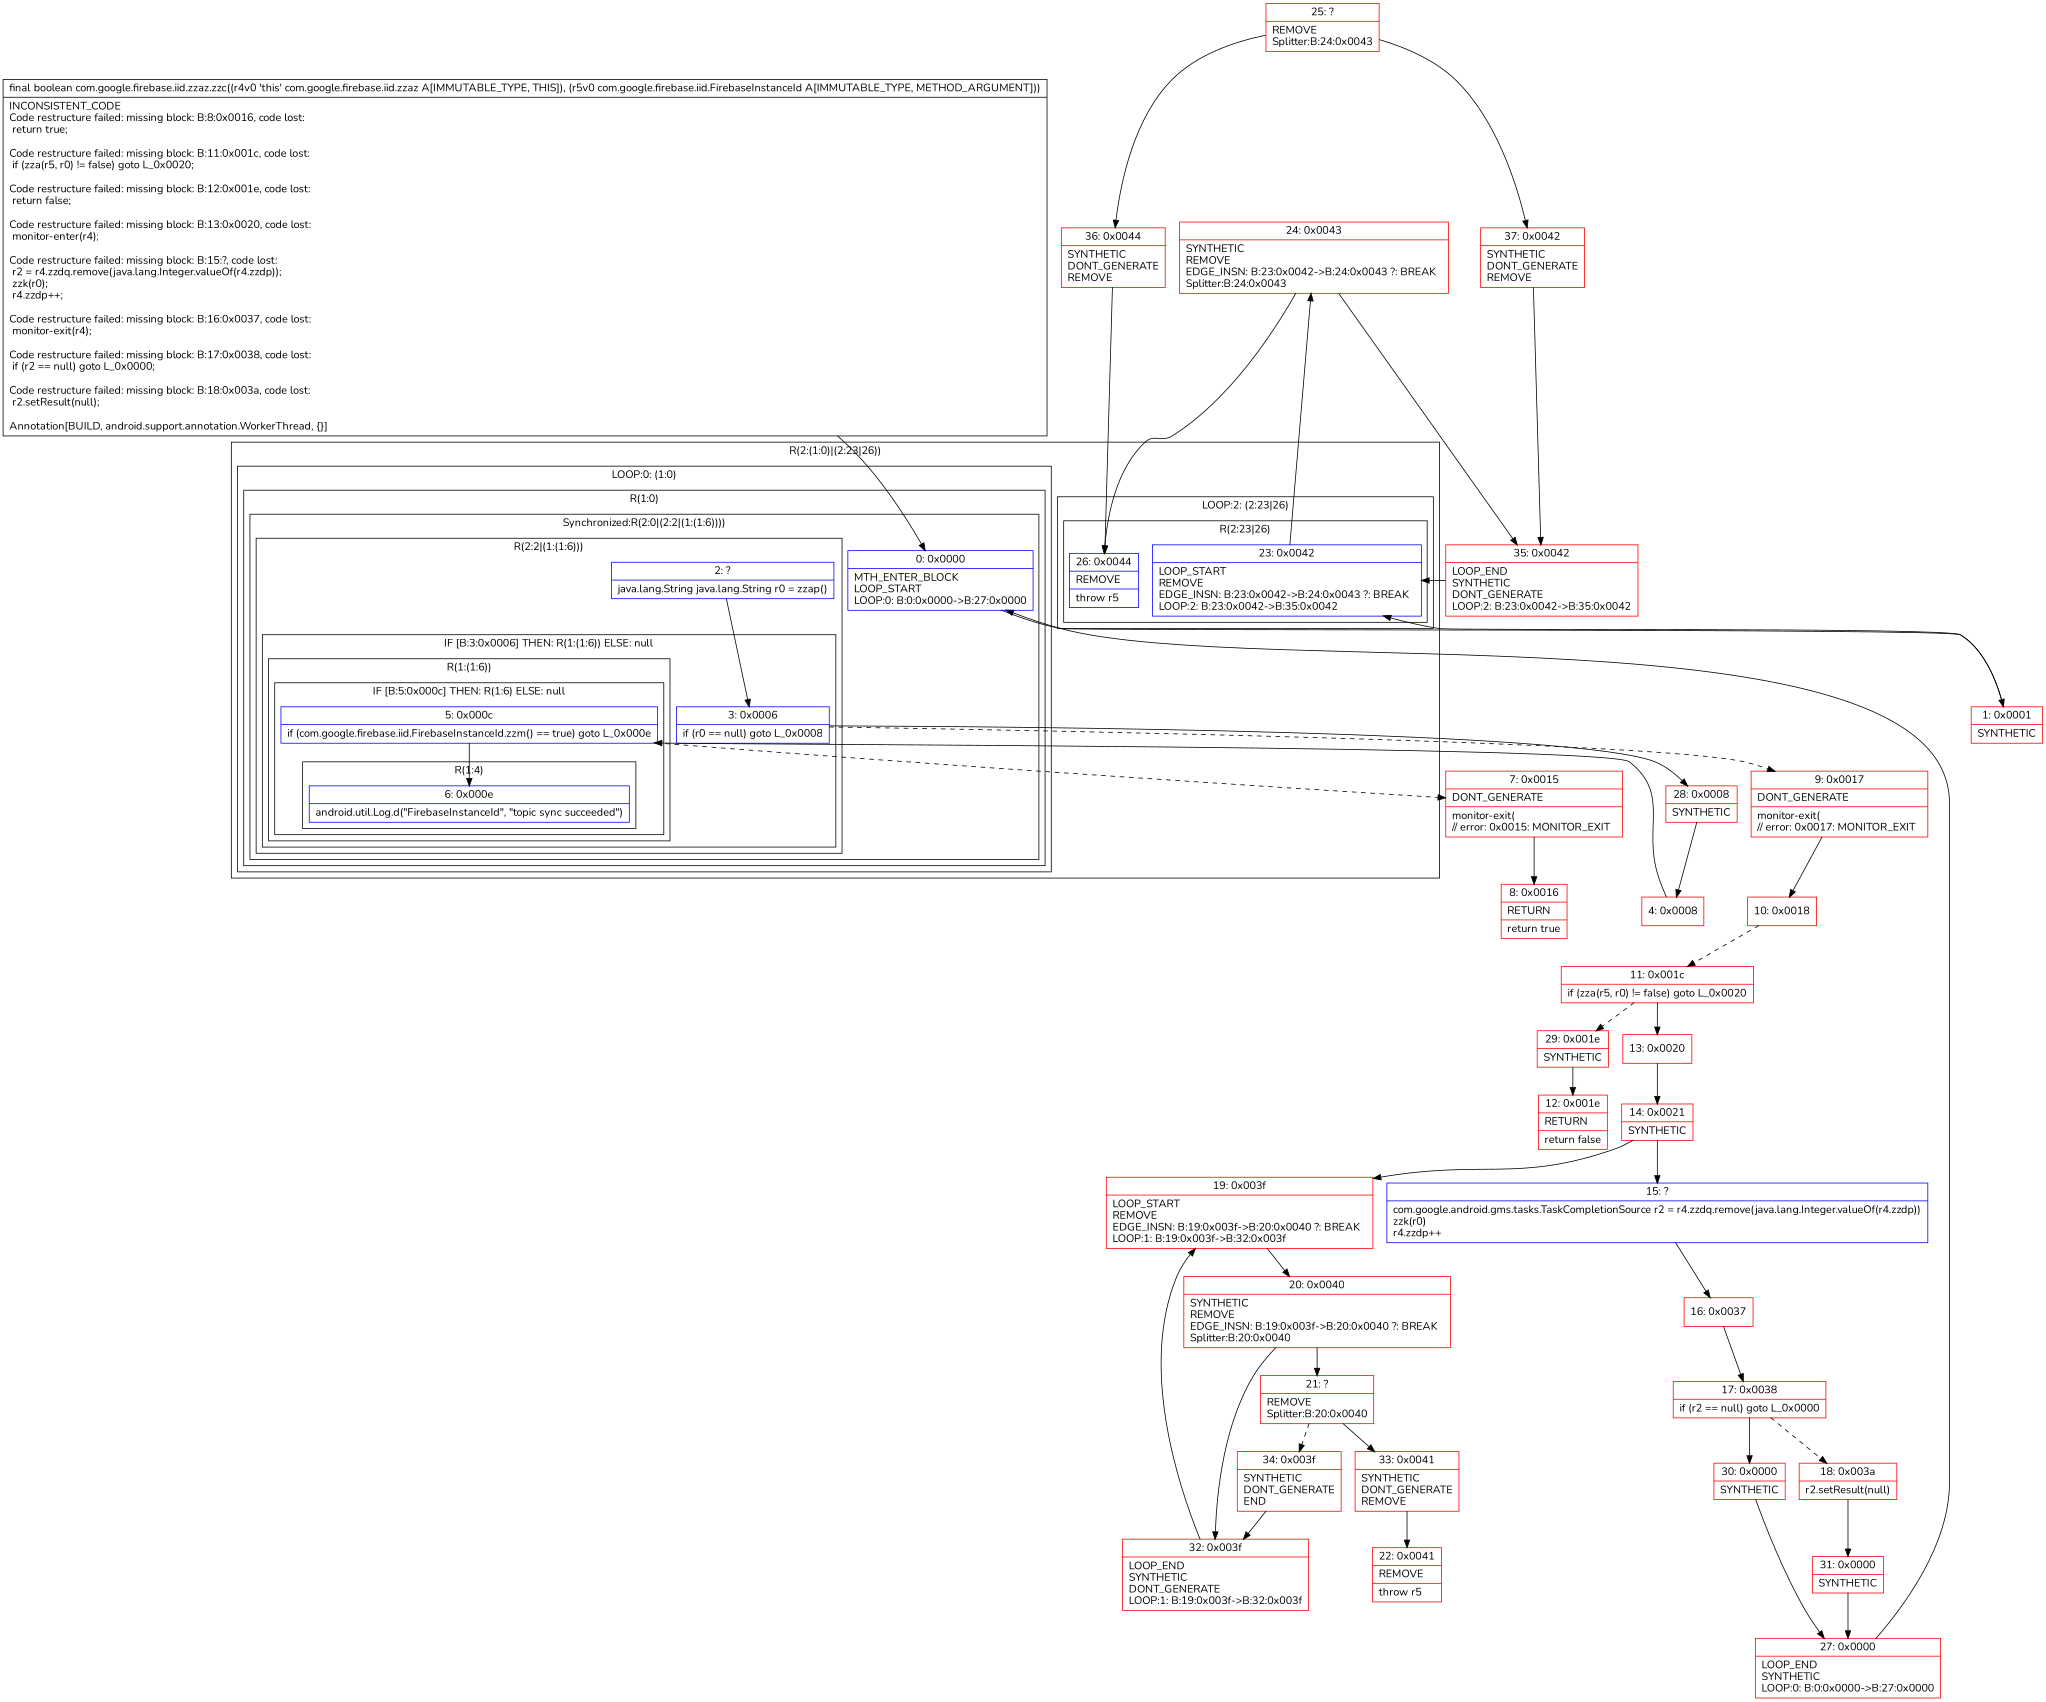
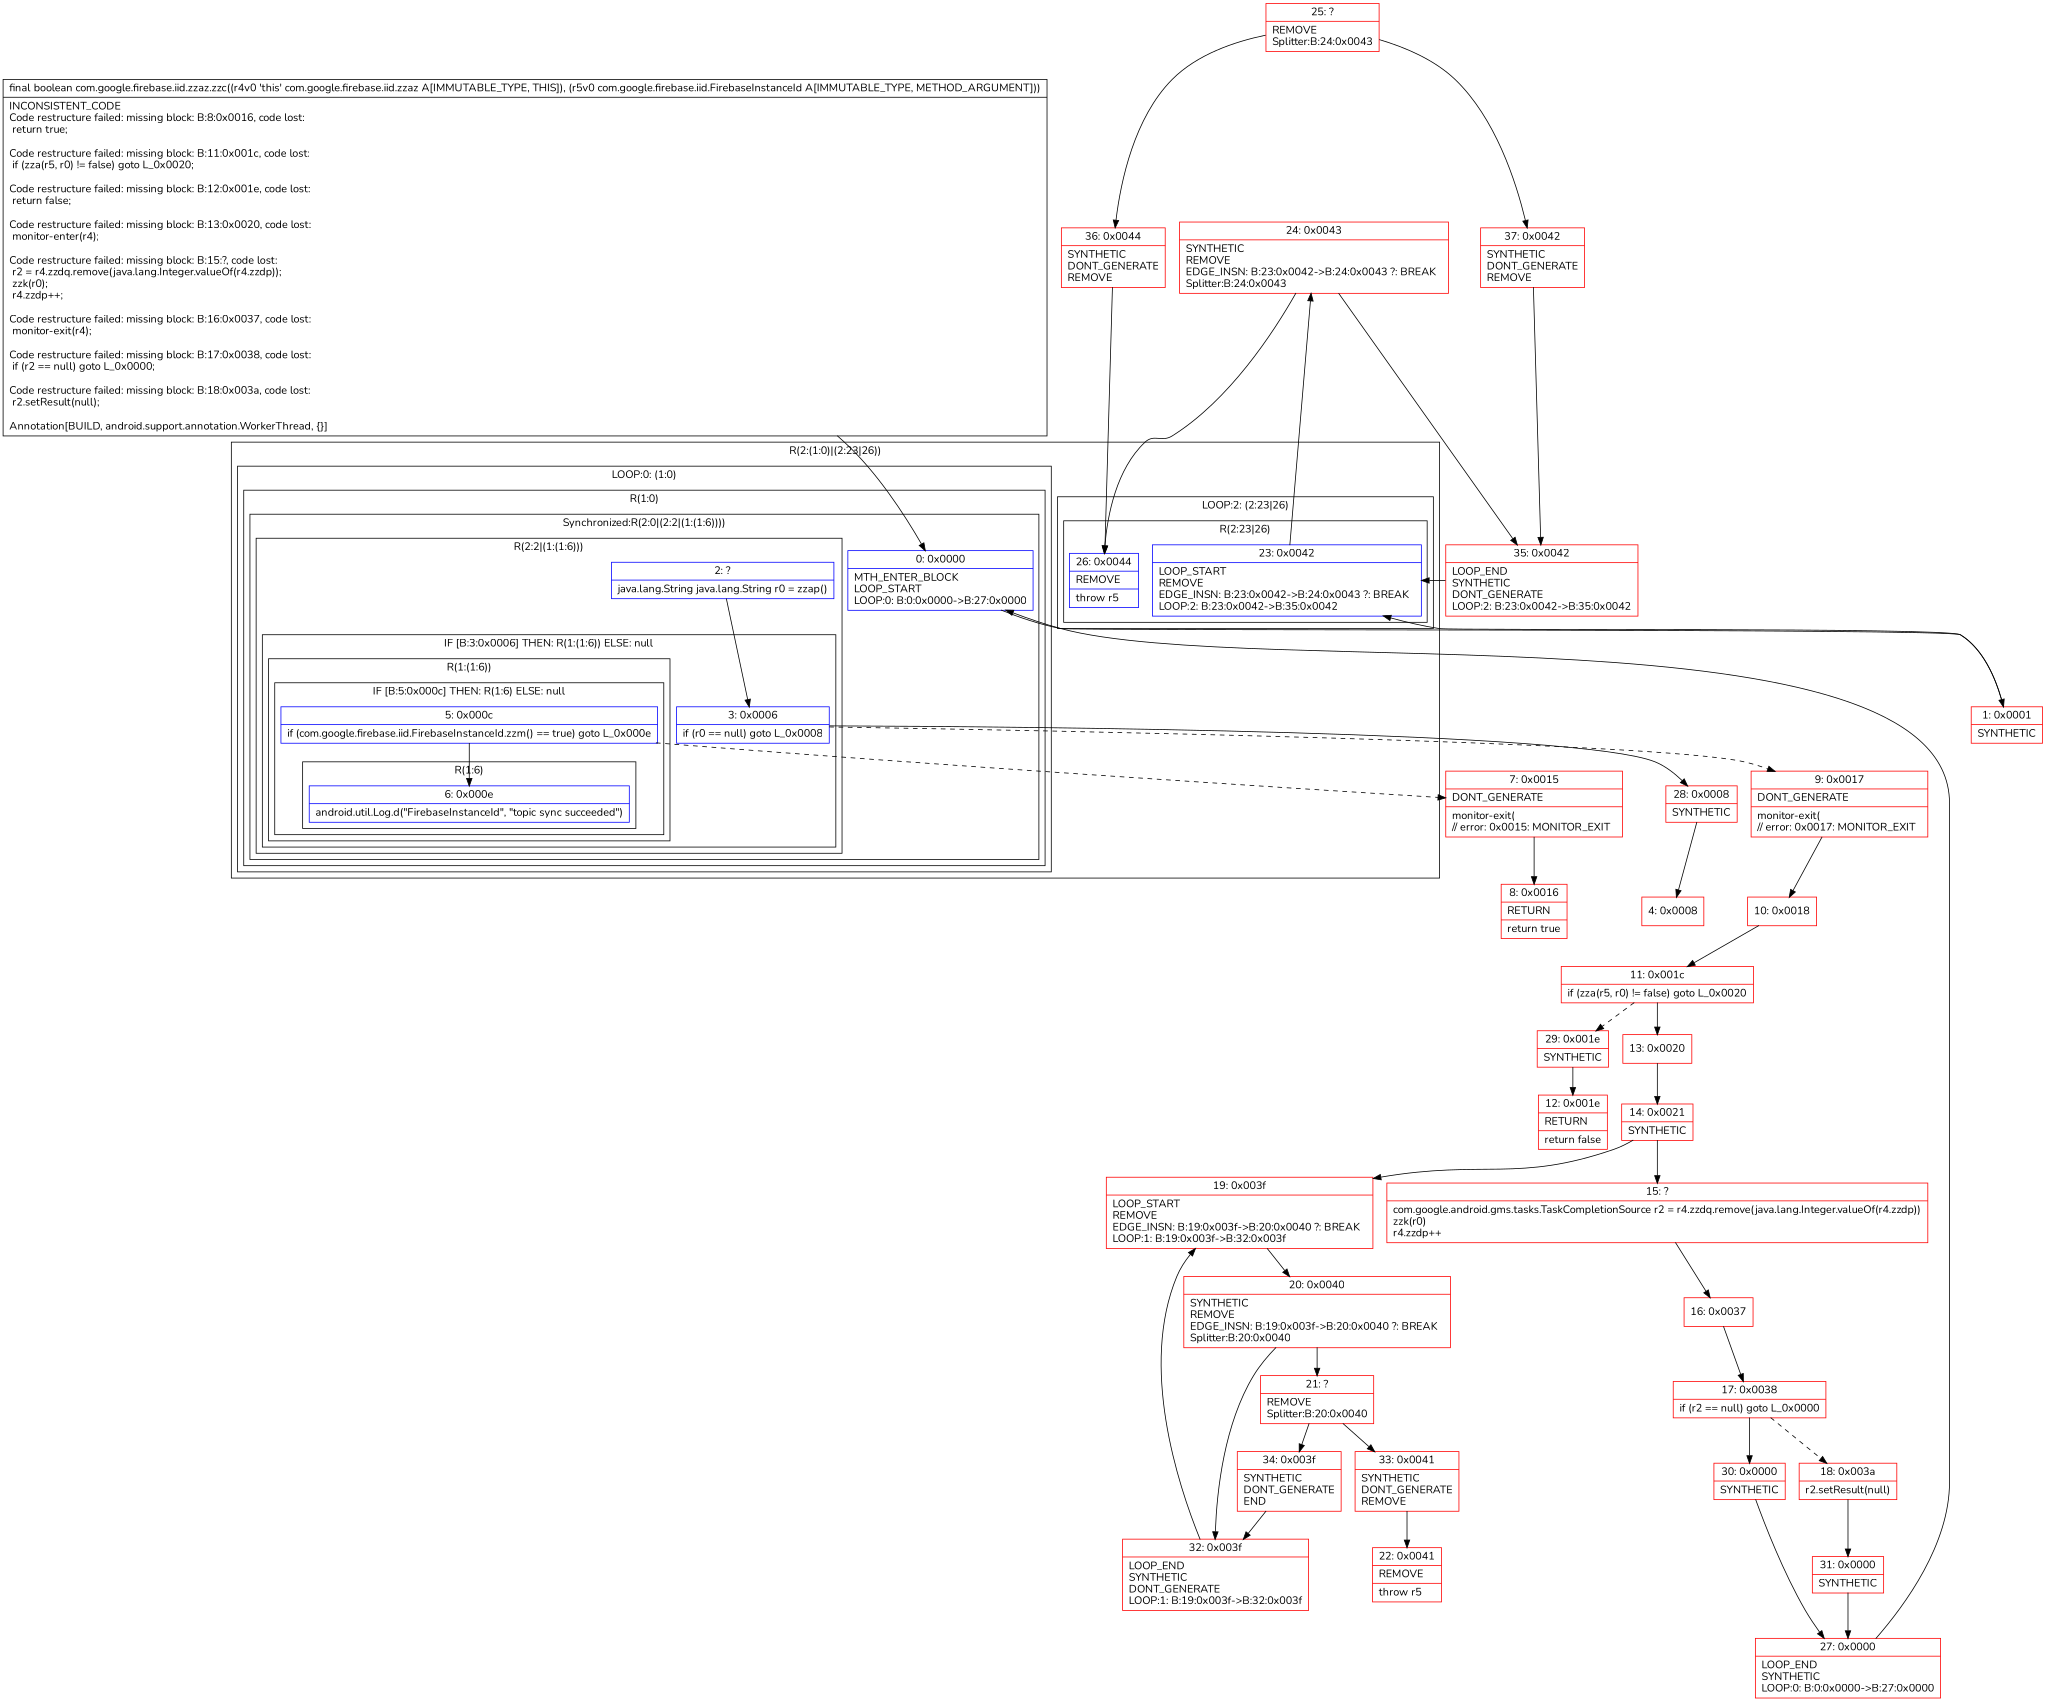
(1218, 748) -> none
(469, 771) -> (469, 771)
(1727, 944) -> (1727, 944)
(1657, 1213) -> (1657, 1213)
(1305, 1434) -> (1305, 1434)
